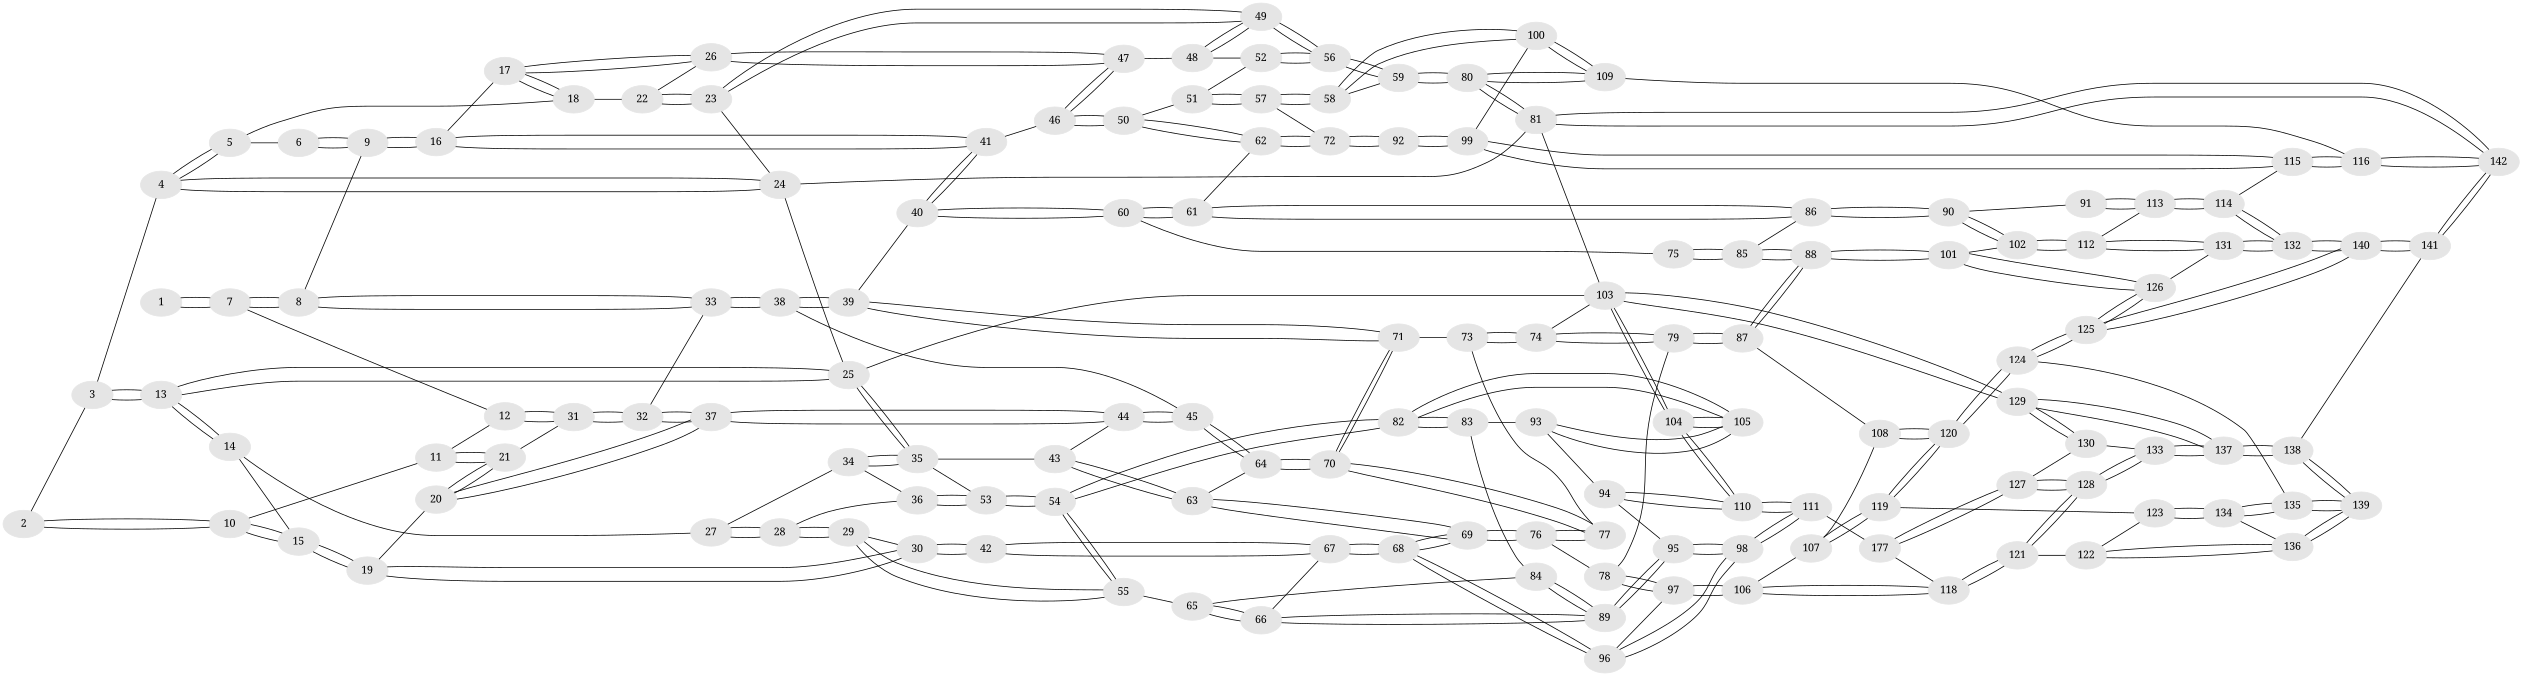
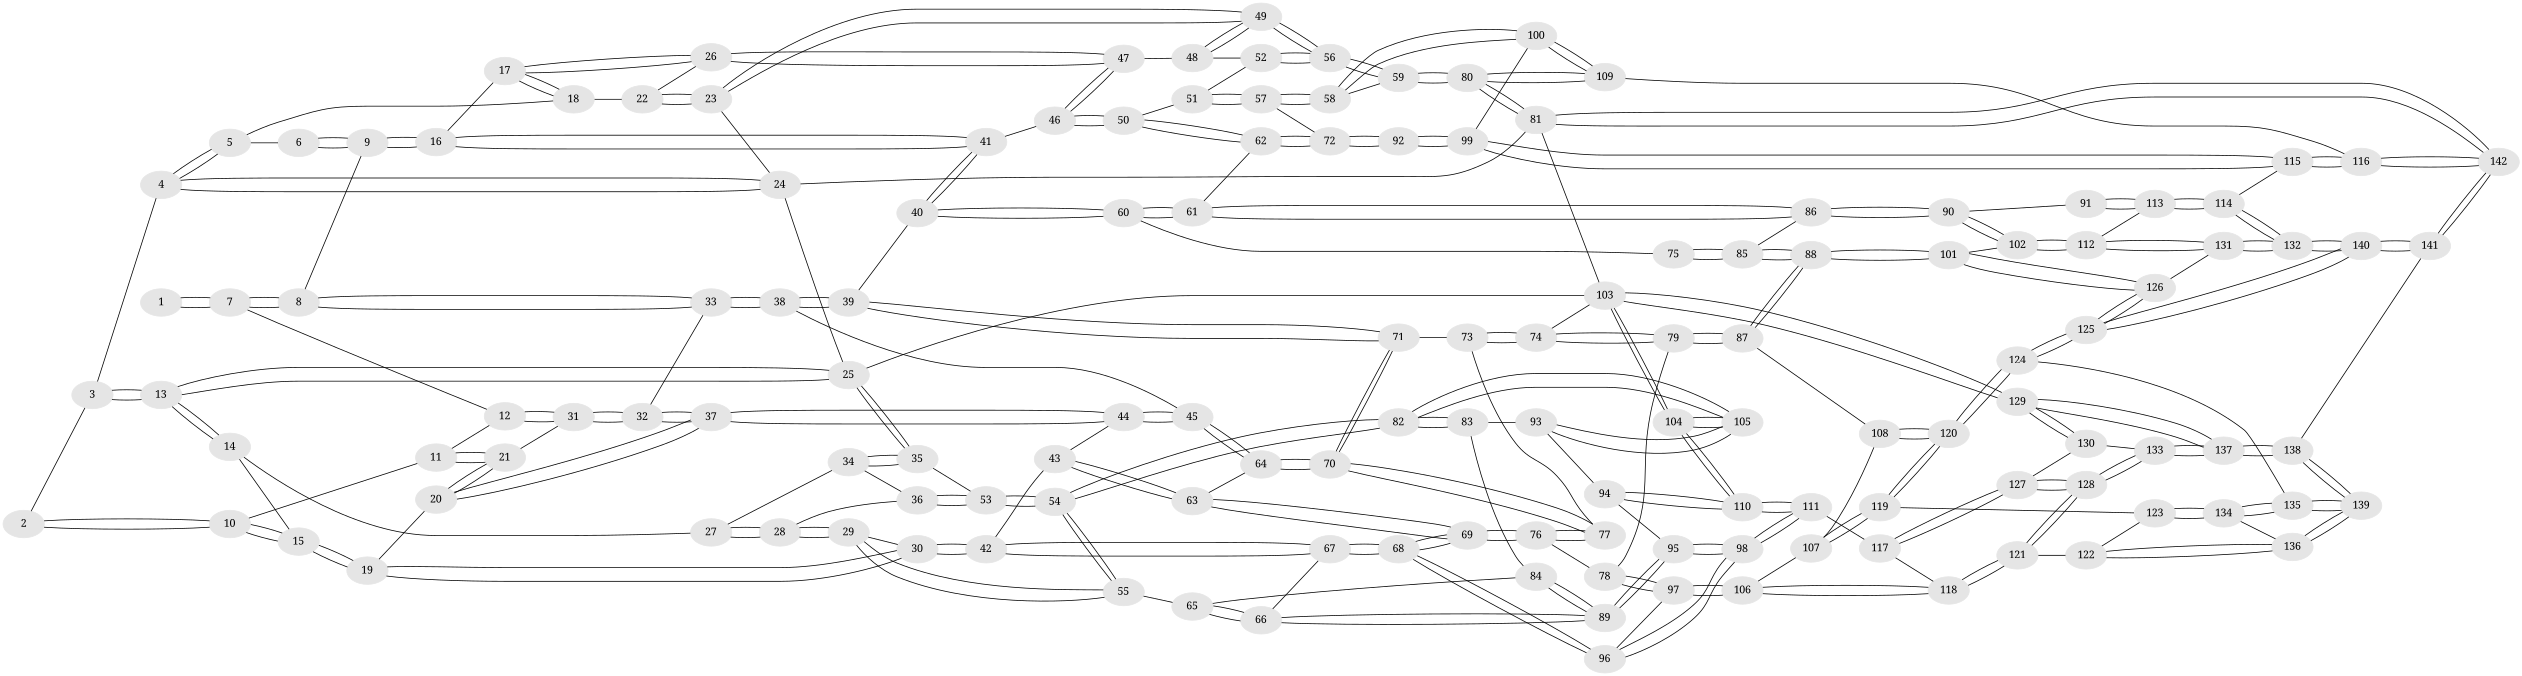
(986, 459) -> (1020, 501)
(1880, 548) -> (1880, 548)
